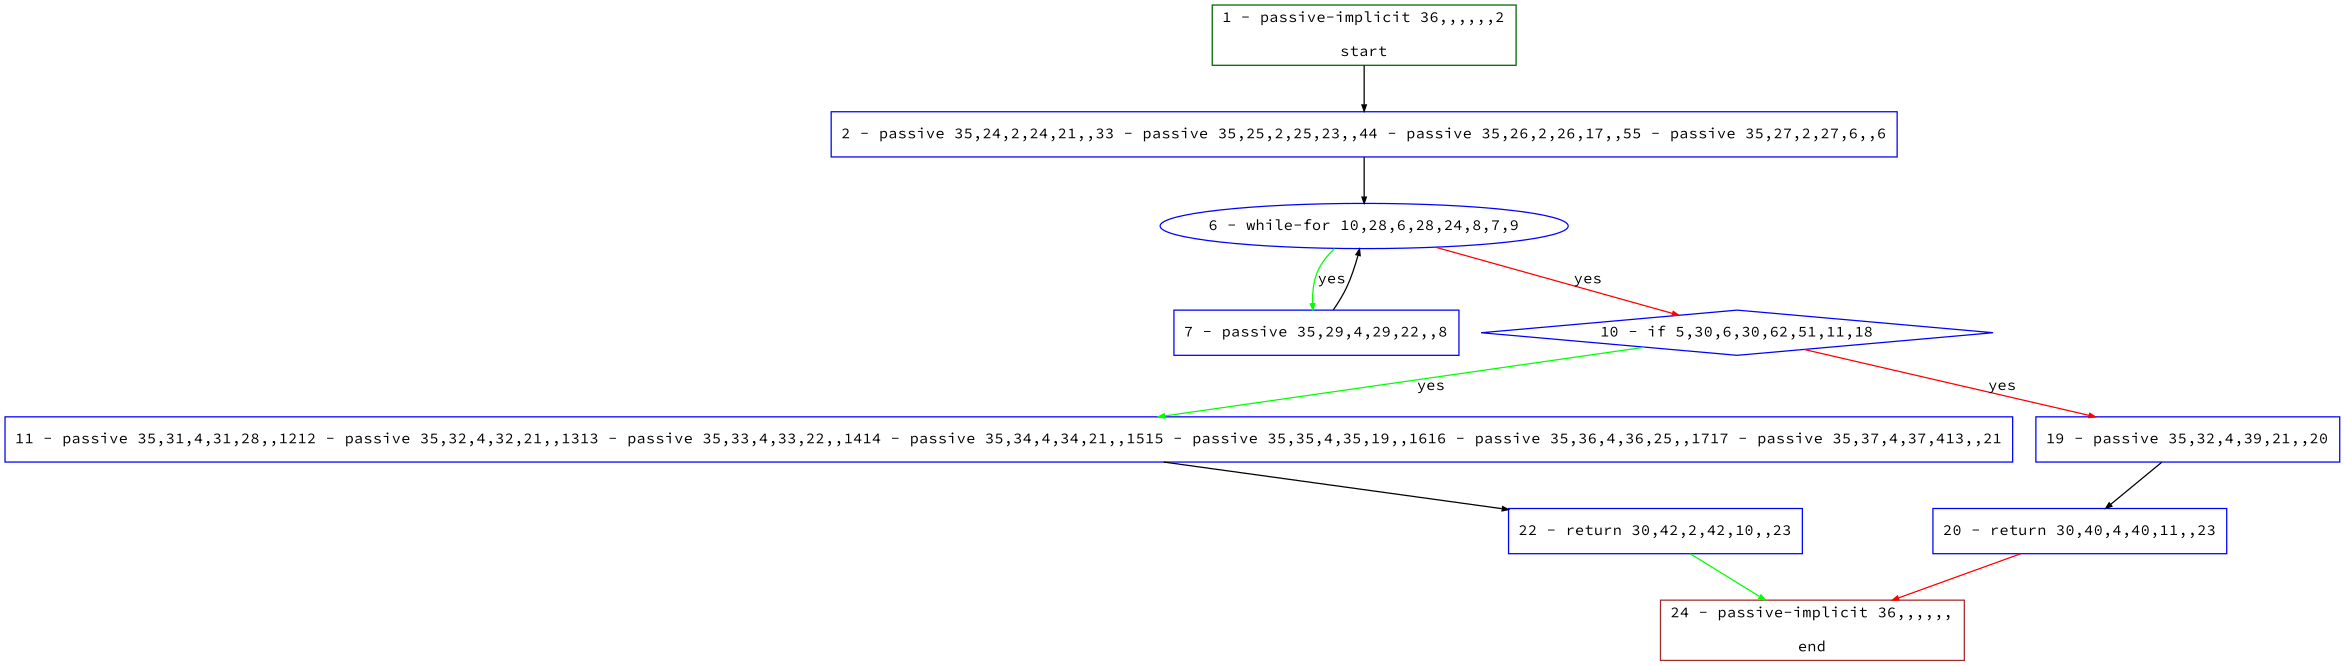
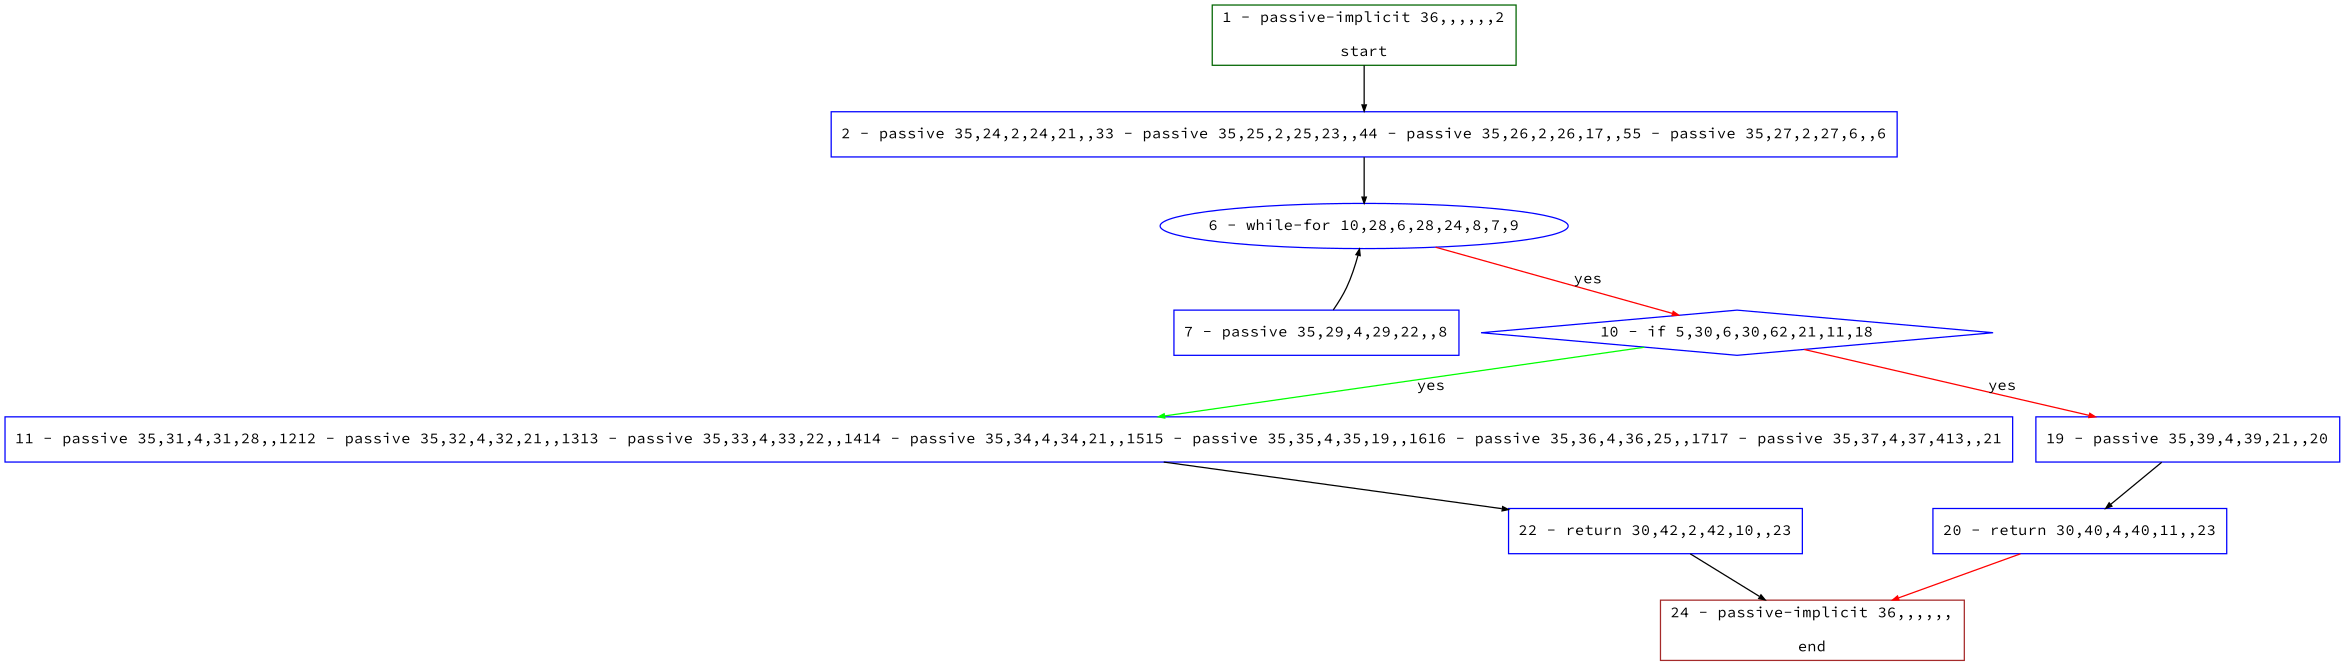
(1317, 273) -> none
(1737, 333) -> (1737, 333)
(2188, 439) -> (2188, 439)
(1725, 575) -> (1725, 575)
